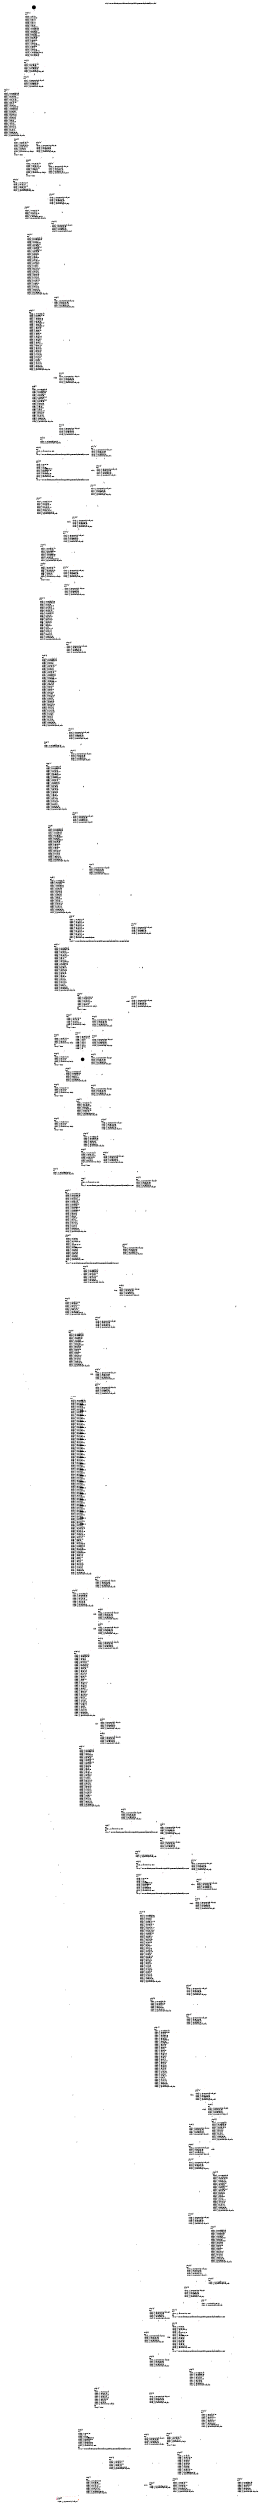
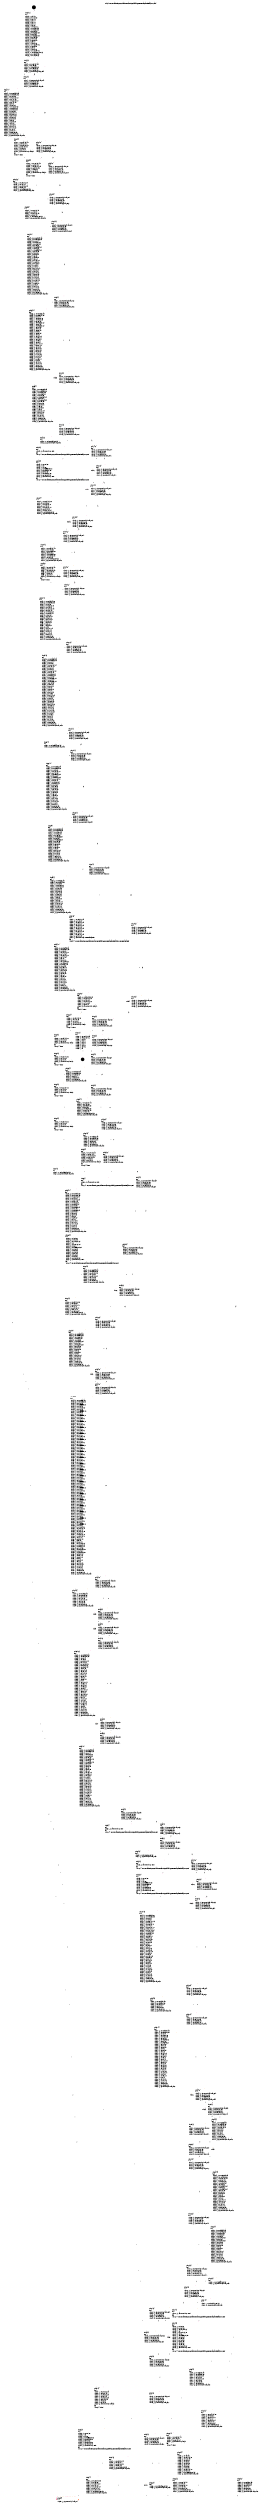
none -> (87, 490)
